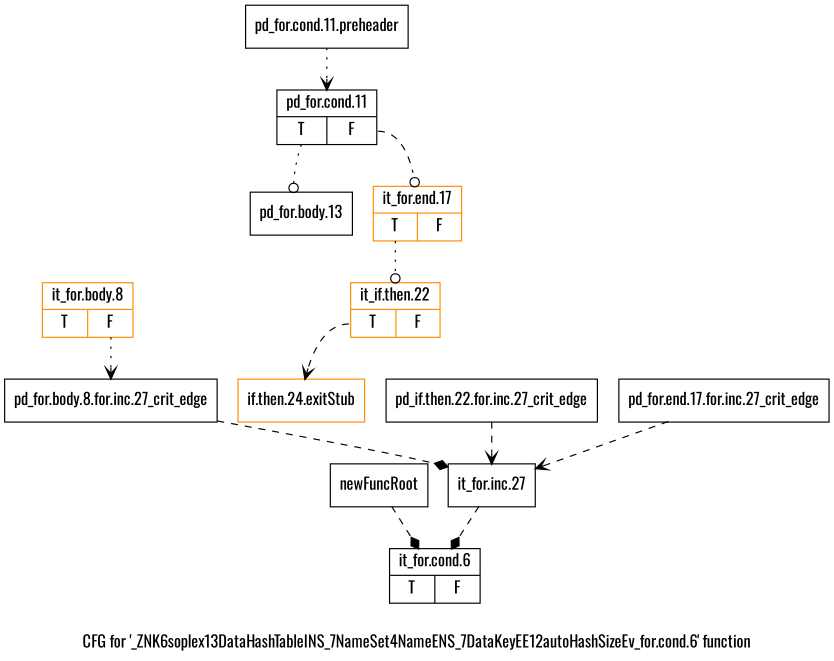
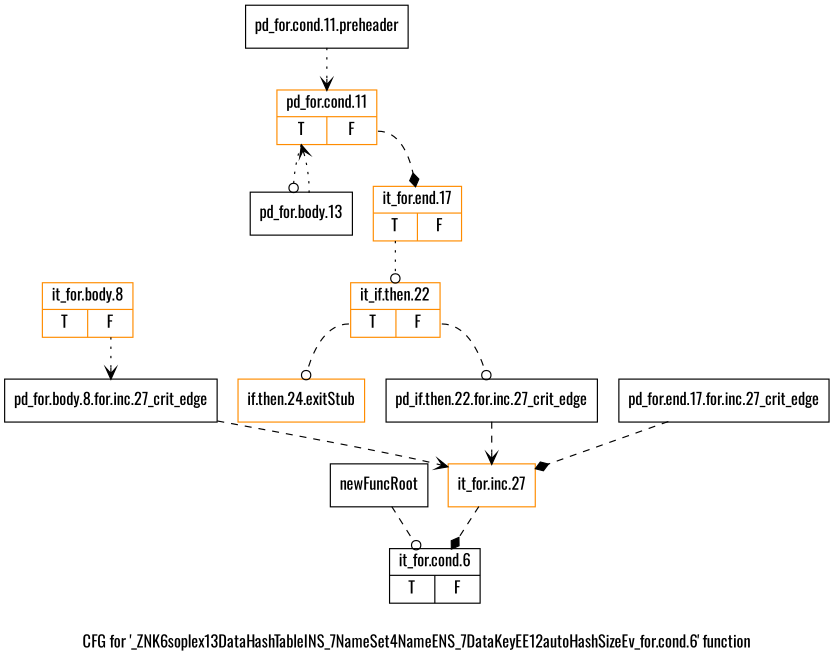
(327, 117) -> (327, 117)
(402, 146) -> (402, 146)
none -> (308, 174)
(322, 339) -> (322, 339)
none -> (470, 340)
(326, 441) -> (326, 441)
(607, 443) -> (607, 443)
(492, 485) -> (492, 485)
(401, 522) -> (401, 522)
